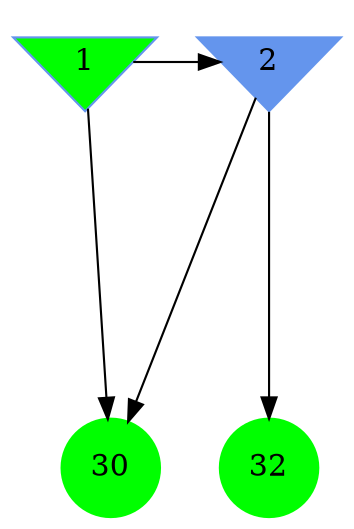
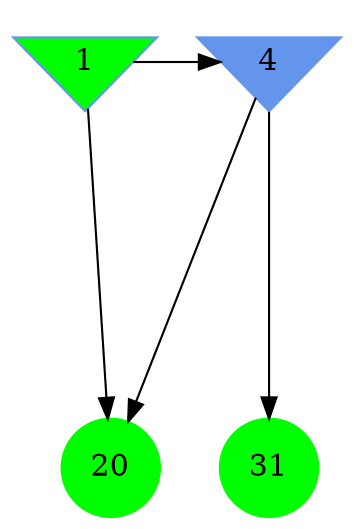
(269, 62) -> (269, 62)
(111, 468) -> (111, 468)
(269, 468) -> (269, 468)
